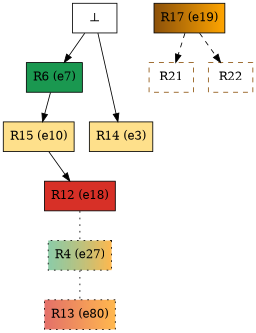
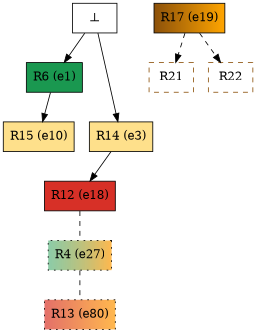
(54, 77) -> (54, 77)
(57, 163) -> (103, 163)
(80, 226) -> (80, 226)
(80, 285) -> (80, 285)
